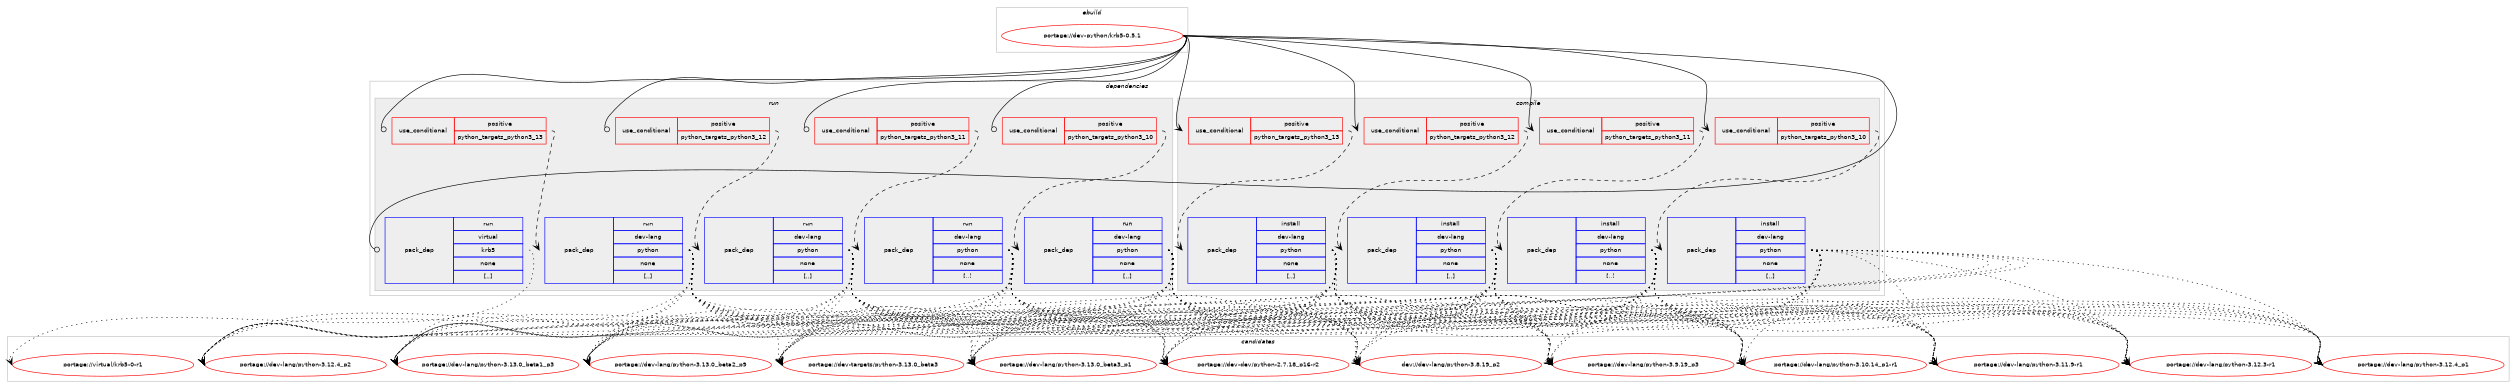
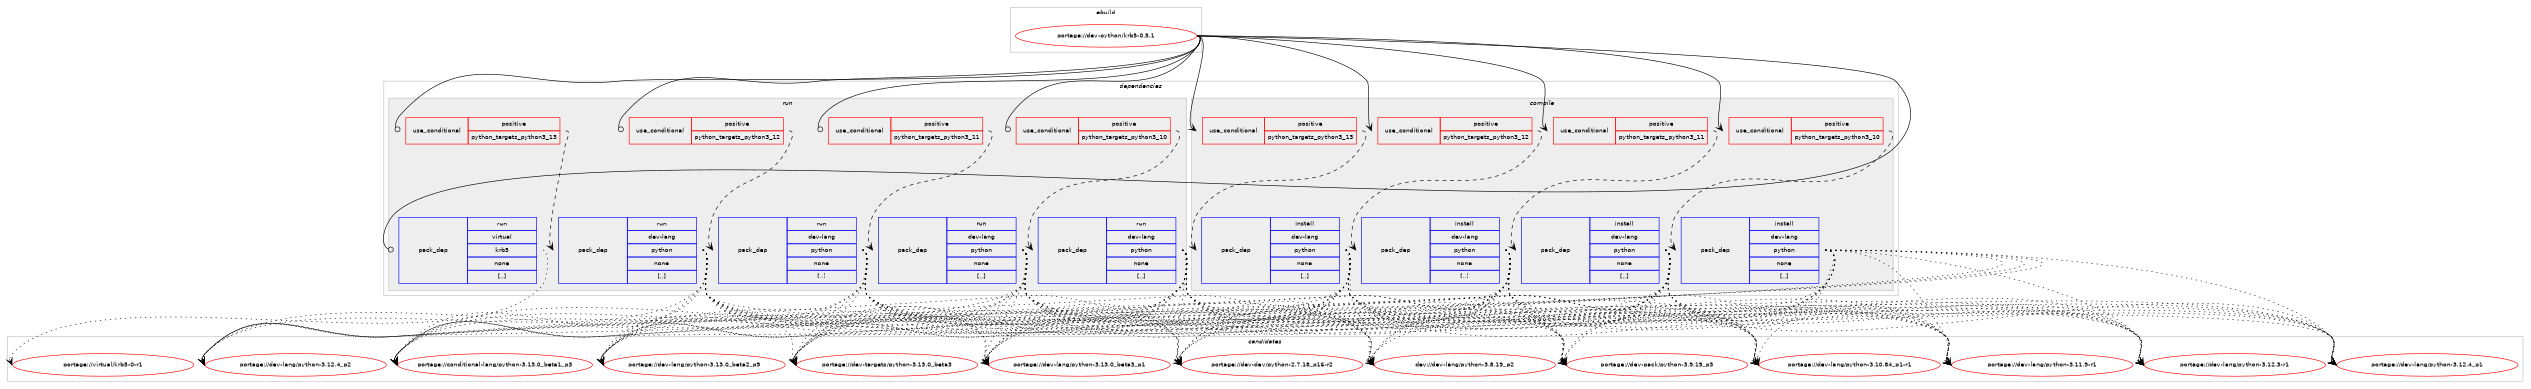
(488, 365) -> (495, 365)
(1643, 365) -> (1657, 365)
(1836, 365) -> (1850, 365)
